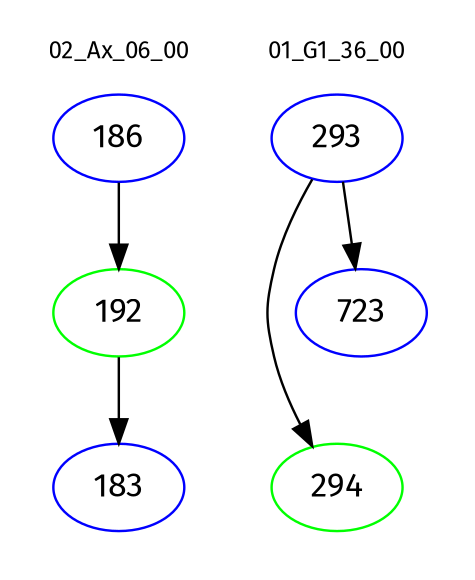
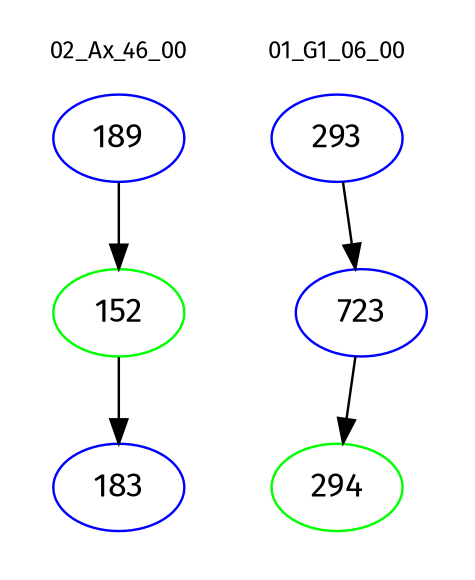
(119, 52) -> (119, 52)
(337, 52) -> (337, 52)
(119, 138) -> (119, 138)
(268, 300) -> (351, 387)
(119, 313) -> (119, 313)
